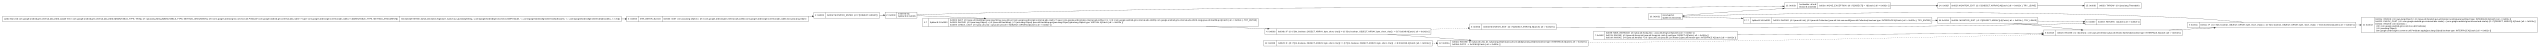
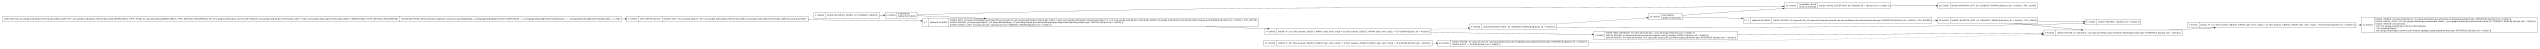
(2113, 6) -> none
(1964, 13) -> (1601, 21)
(810, 16) -> (865, 20)
(1429, 37) -> (1512, 34)
